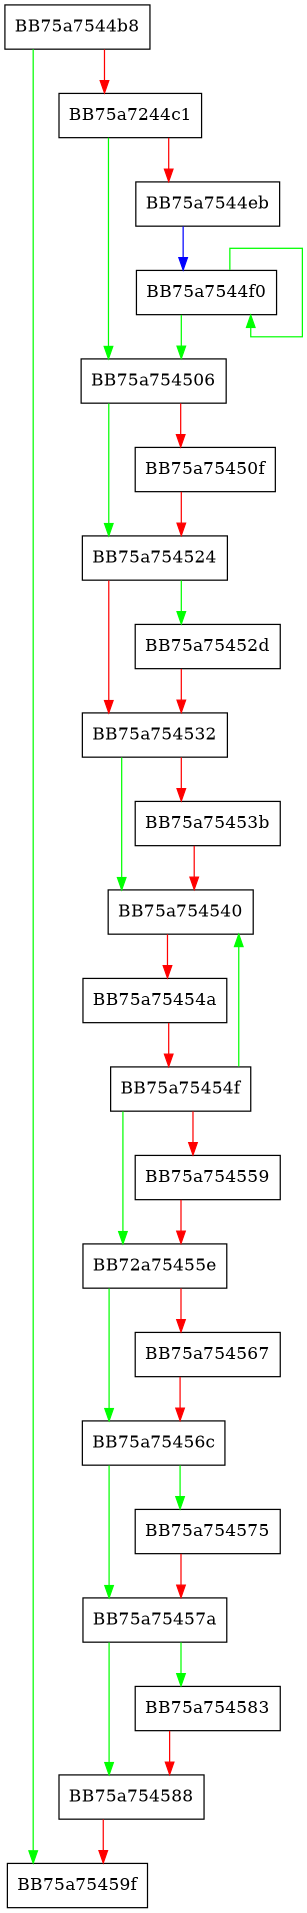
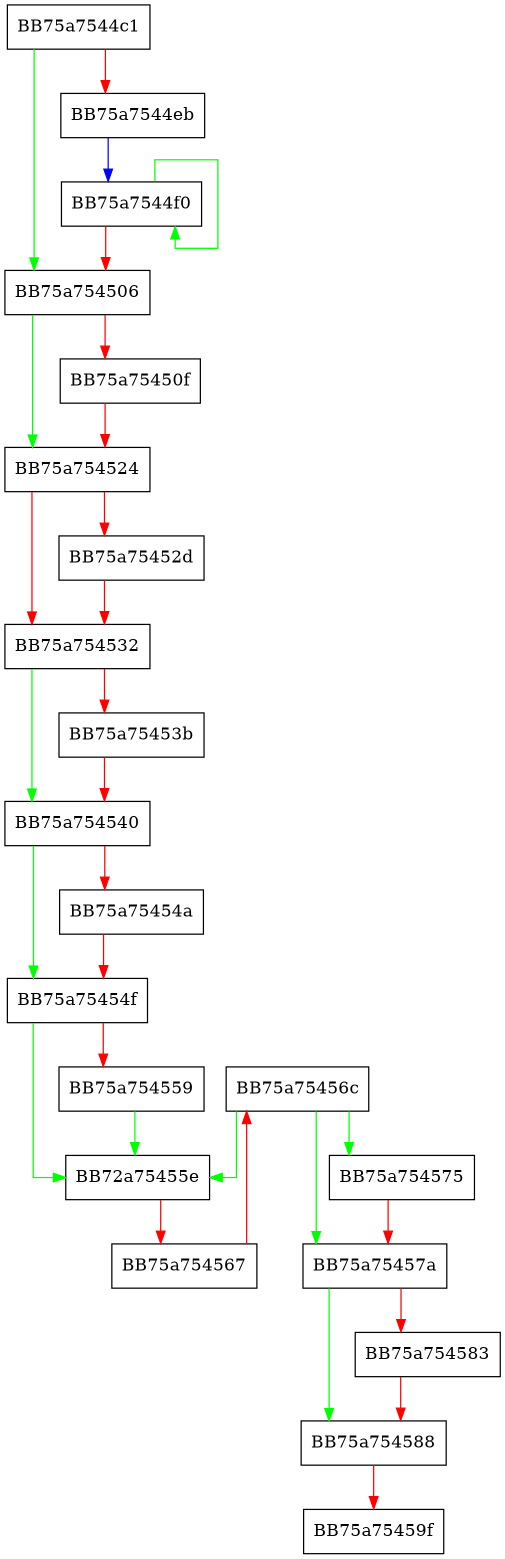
(77, 27) -> none
(130, 116) -> (79, 27)
(181, 331) -> (106, 242)
(181, 596) -> (104, 507)
(239, 1007) -> (33, 906)
(181, 1215) -> (135, 1127)
(109, 1348) -> (236, 1152)
(181, 1658) -> (401, 1304)
